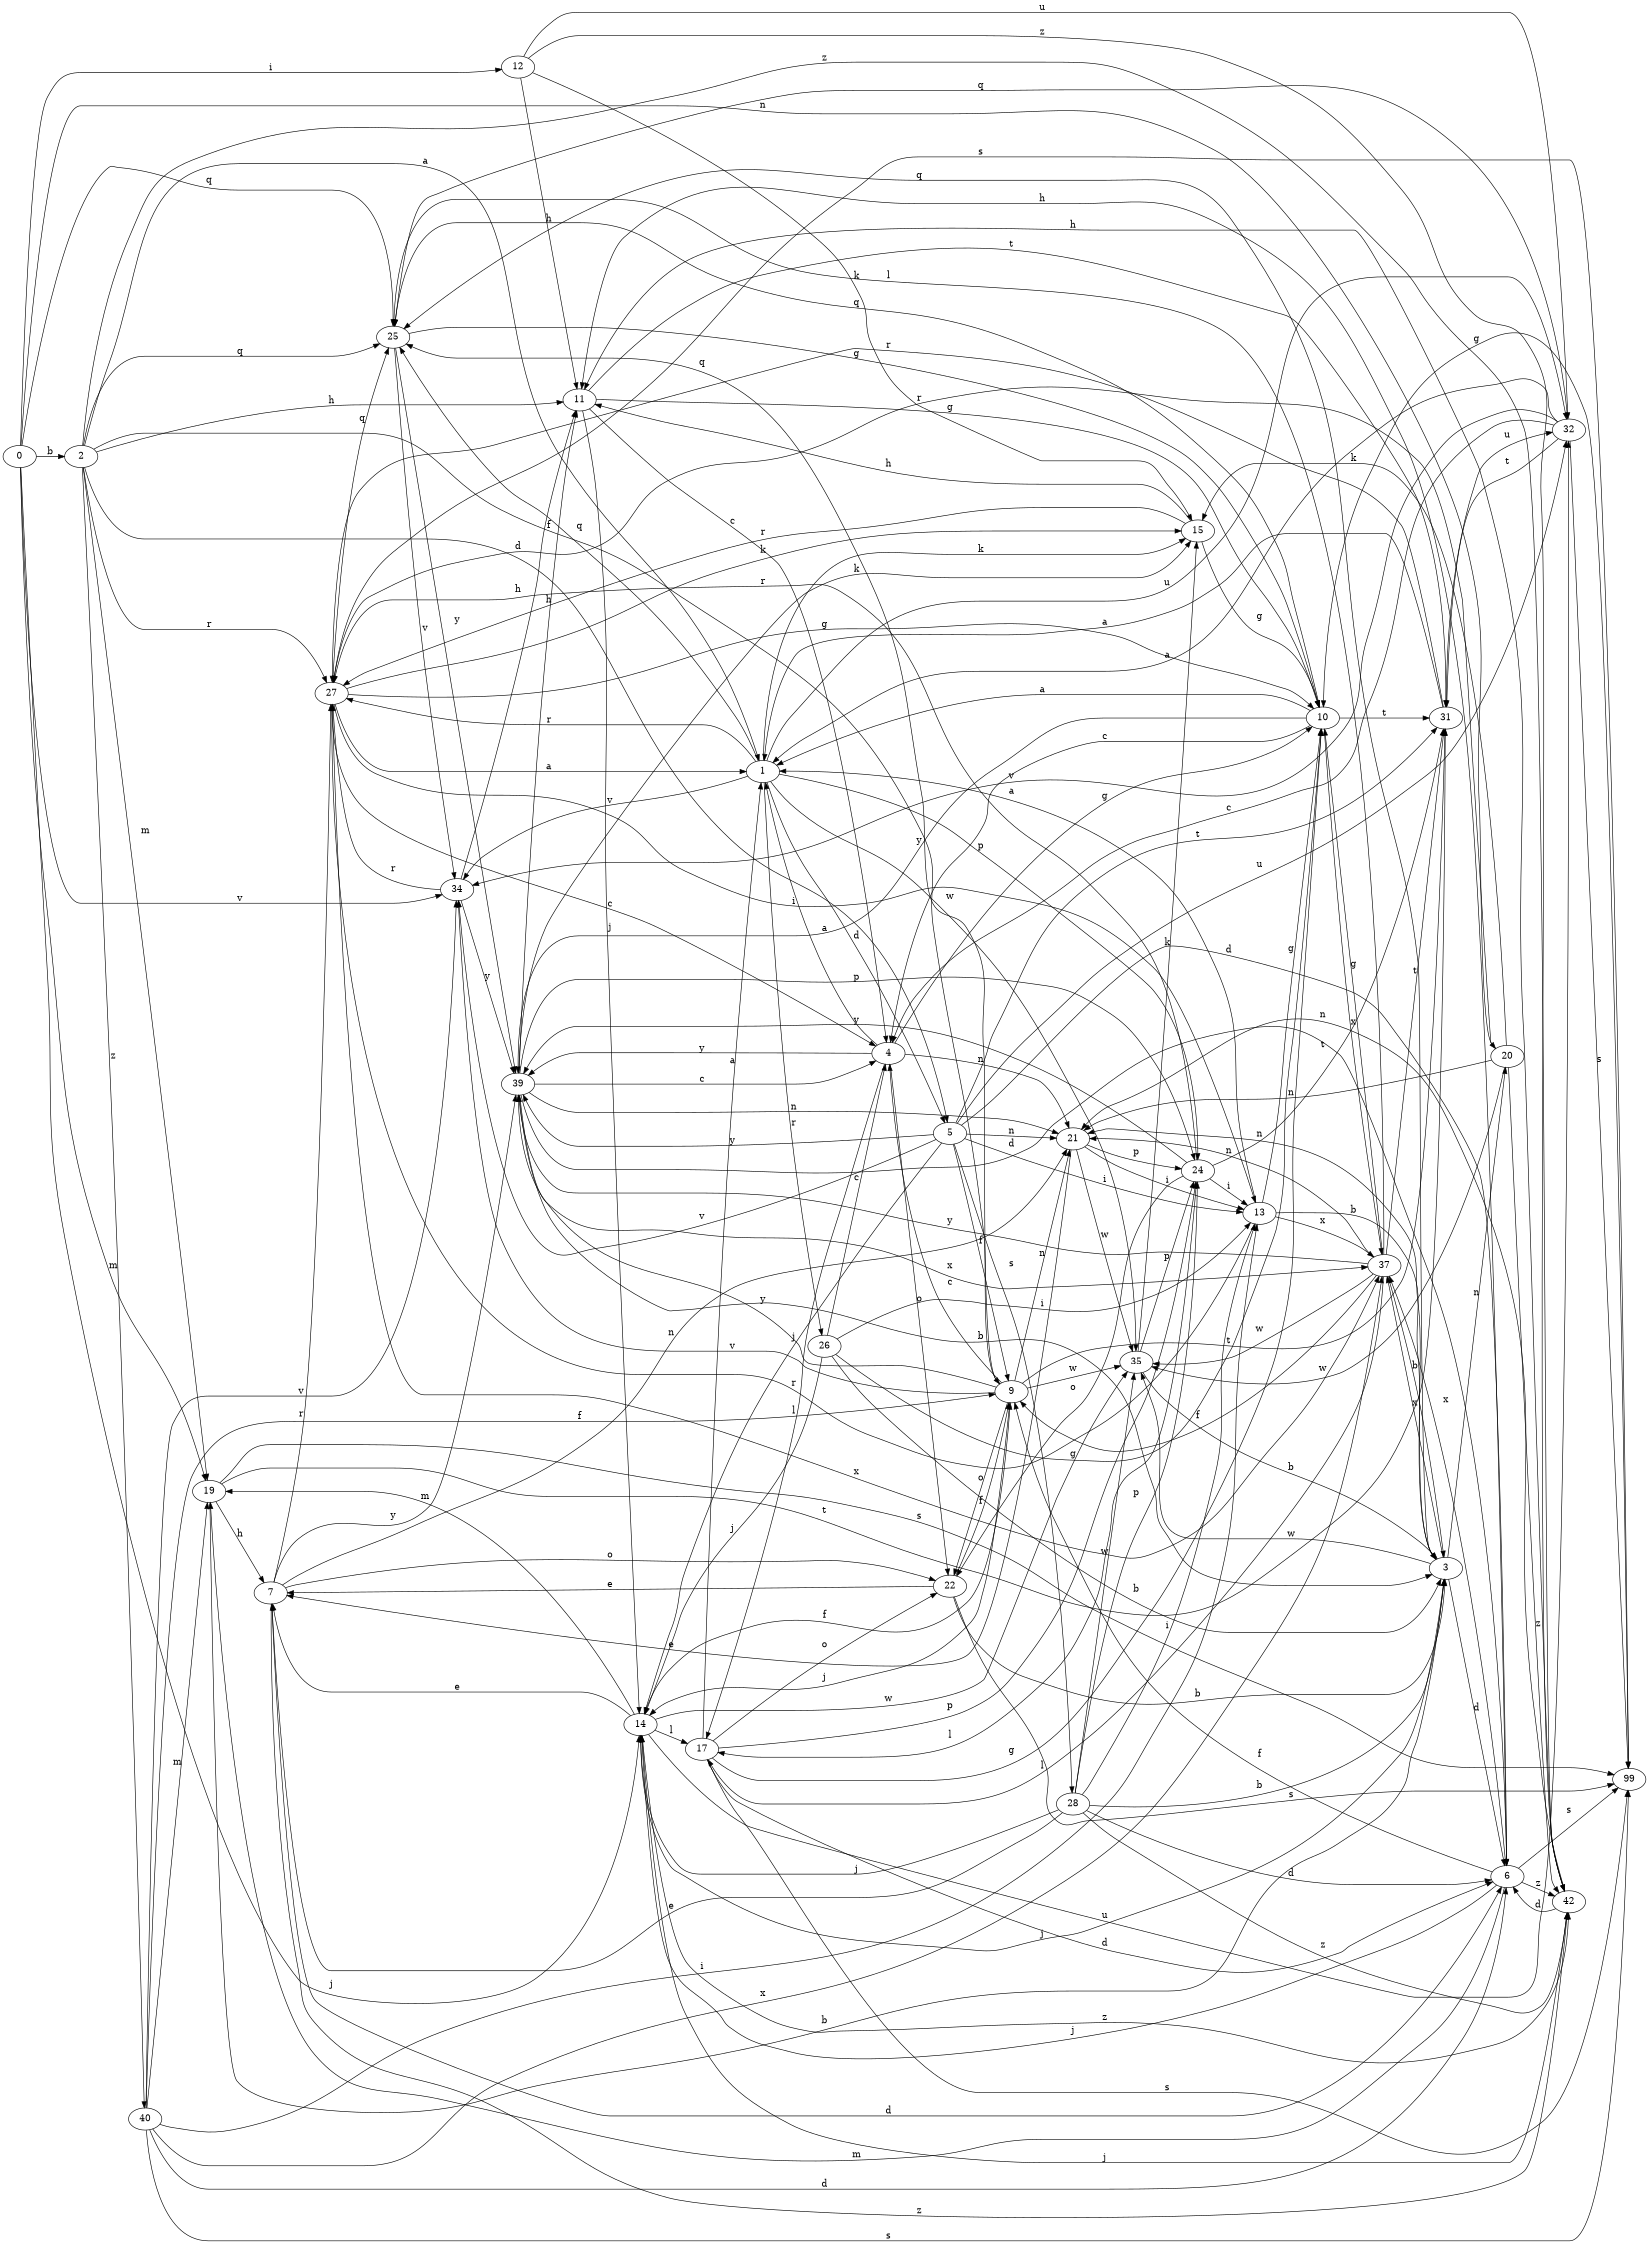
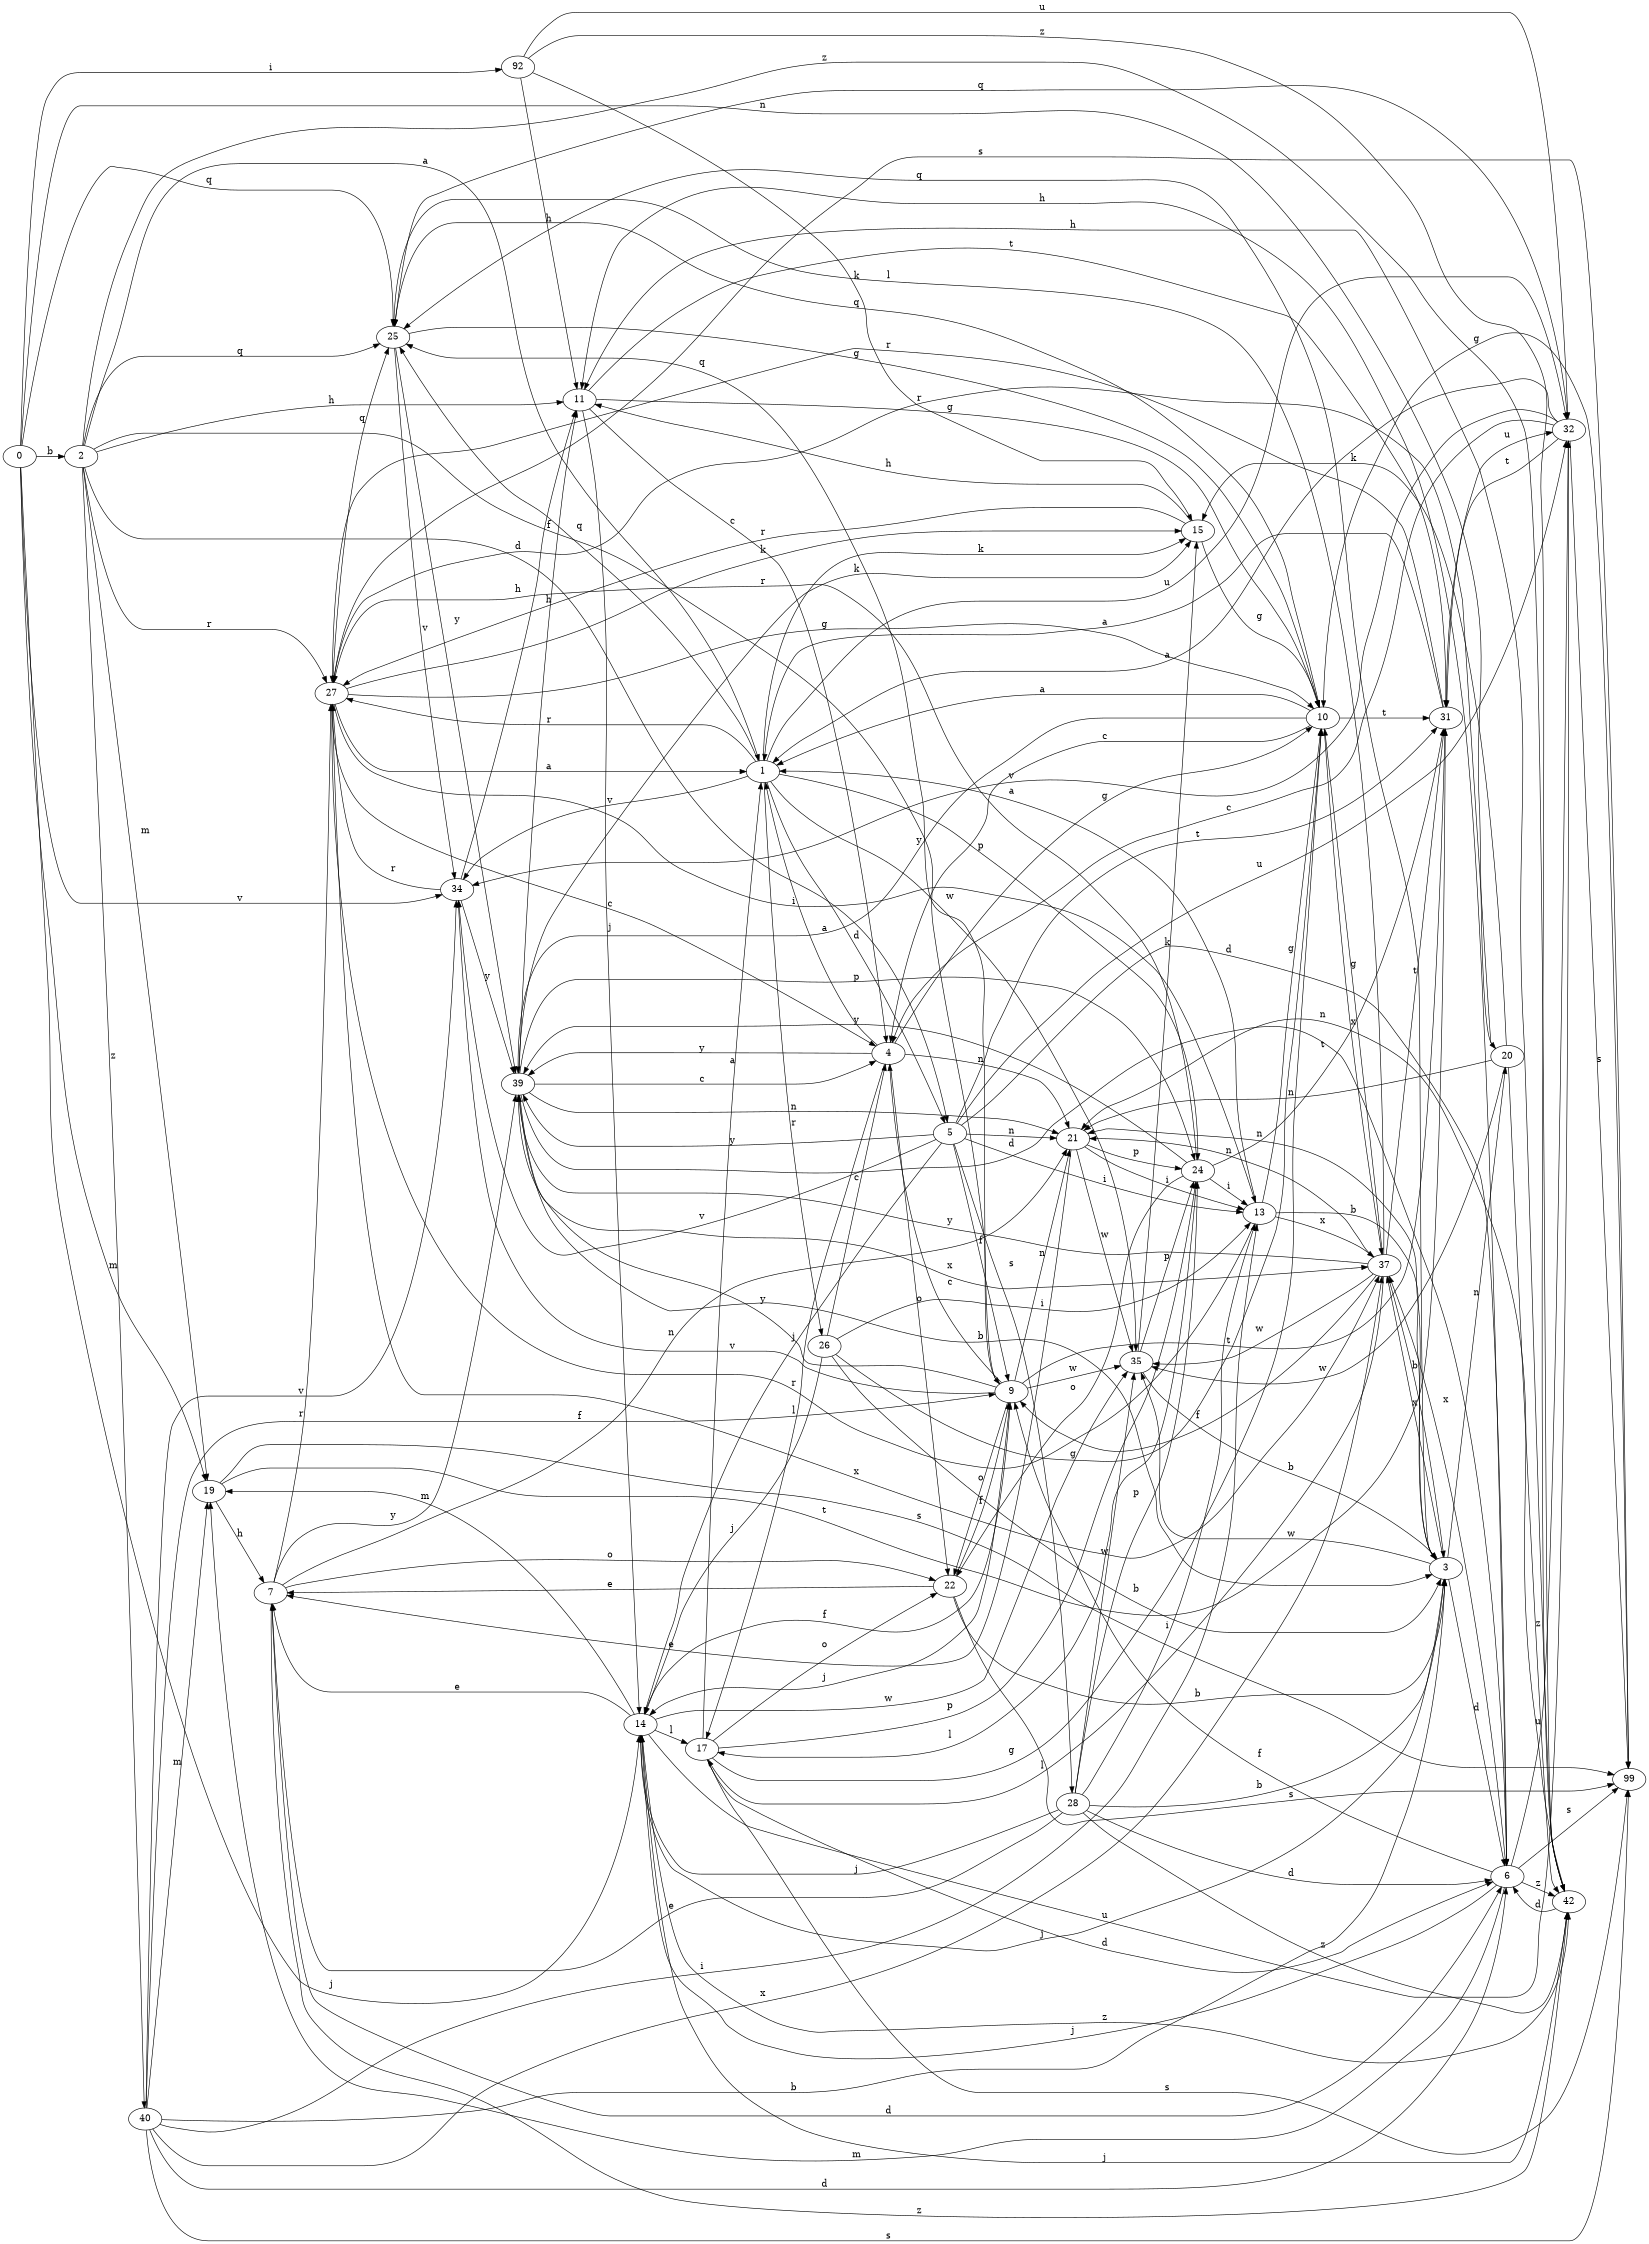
(518, 67) -> (518, 67)
none -> (1559, 1158)
(675, 2062) -> (952, 2070)
